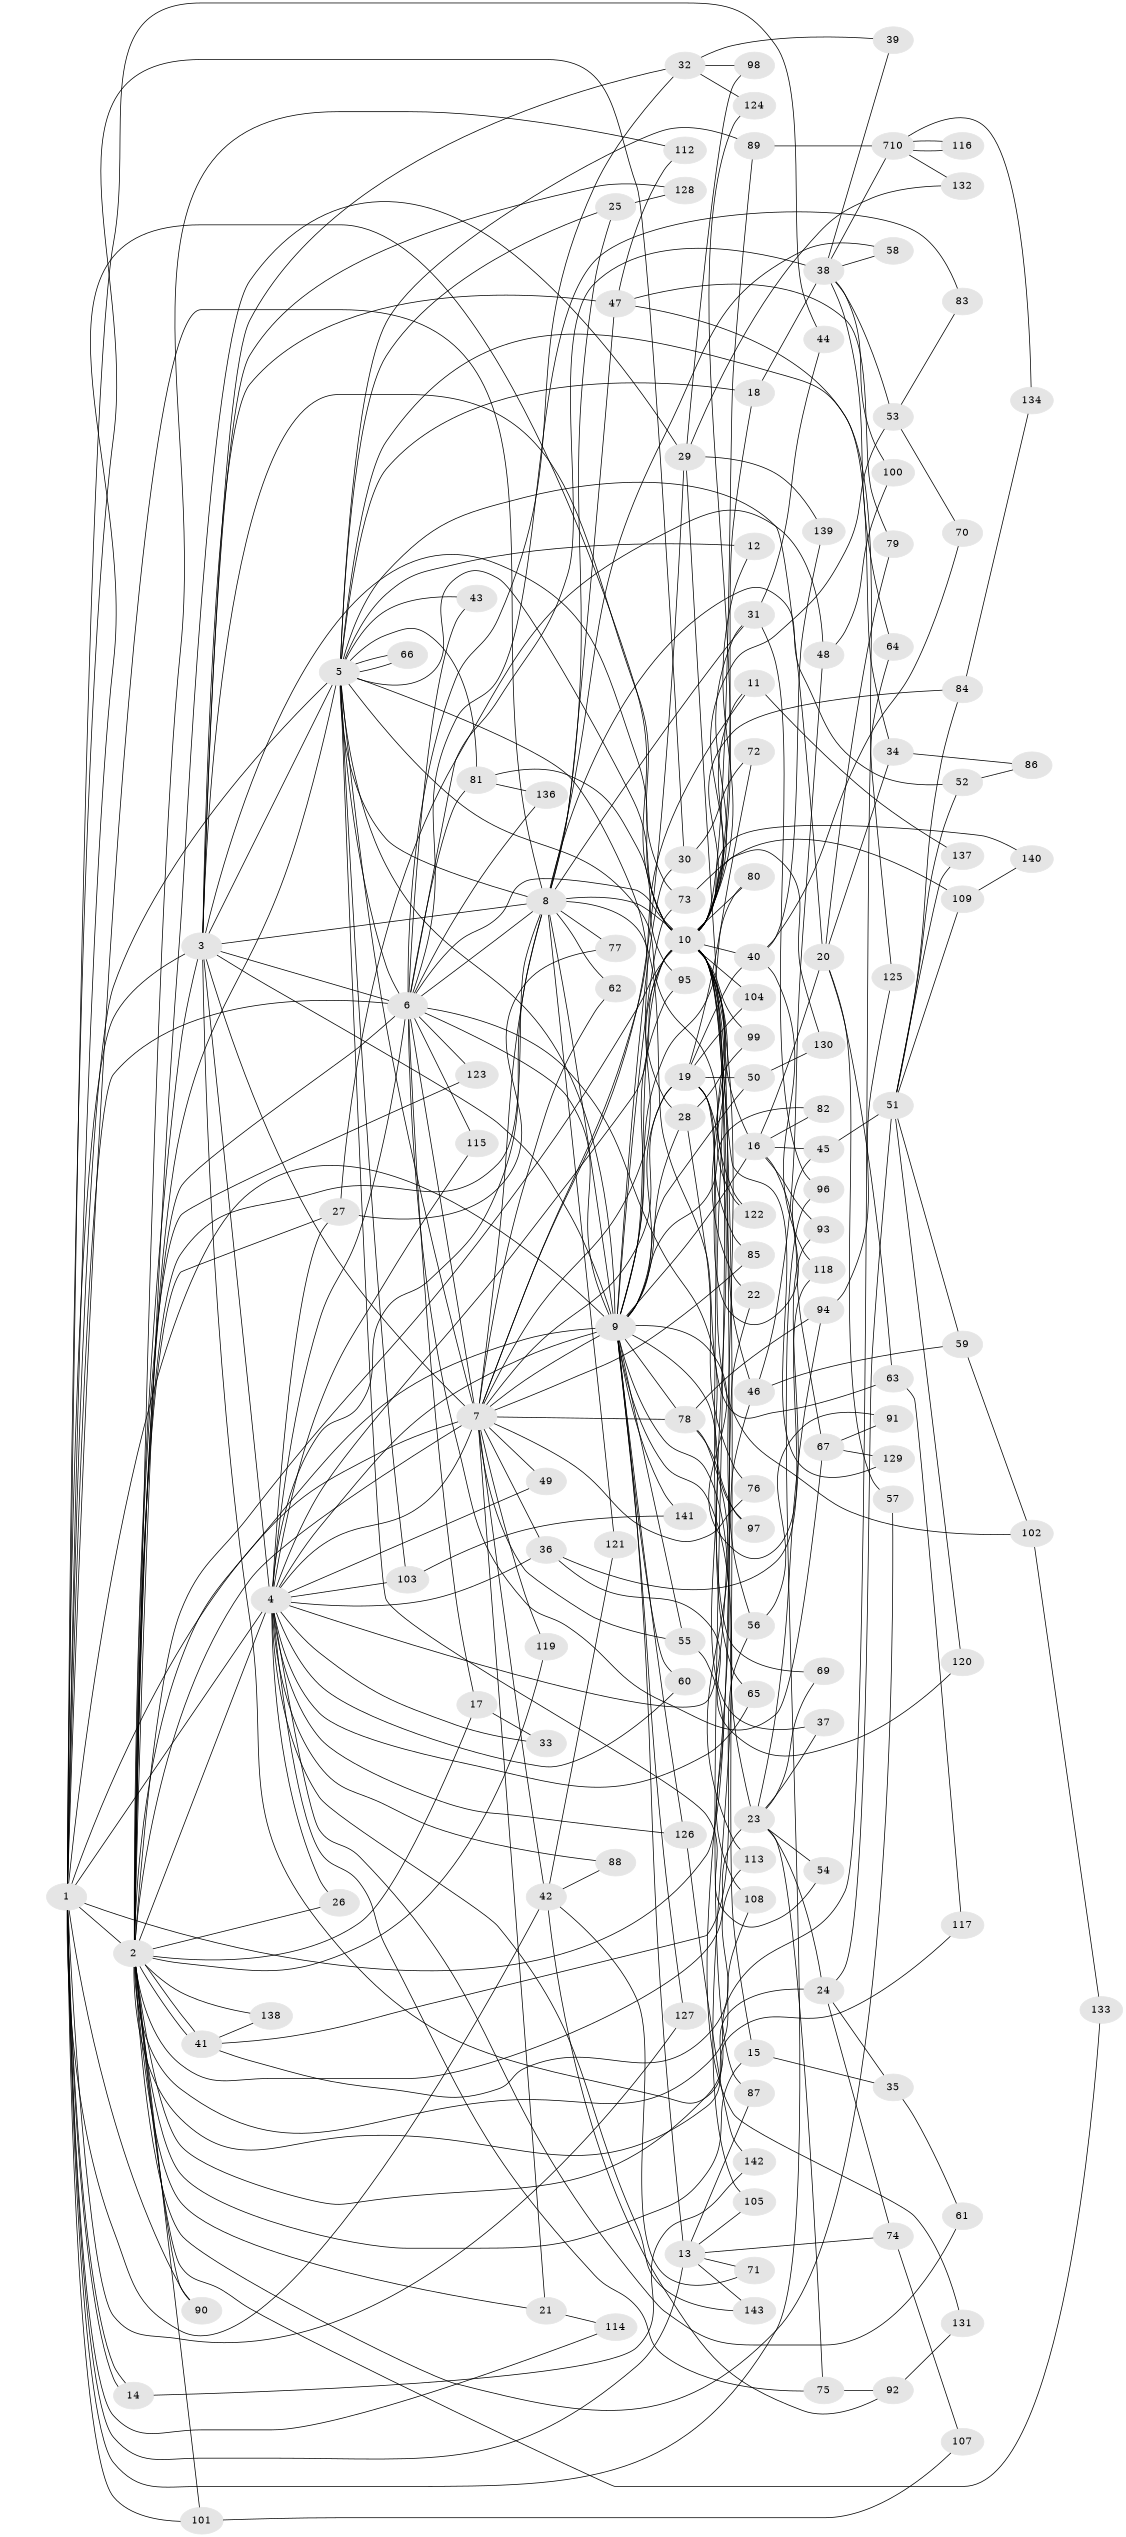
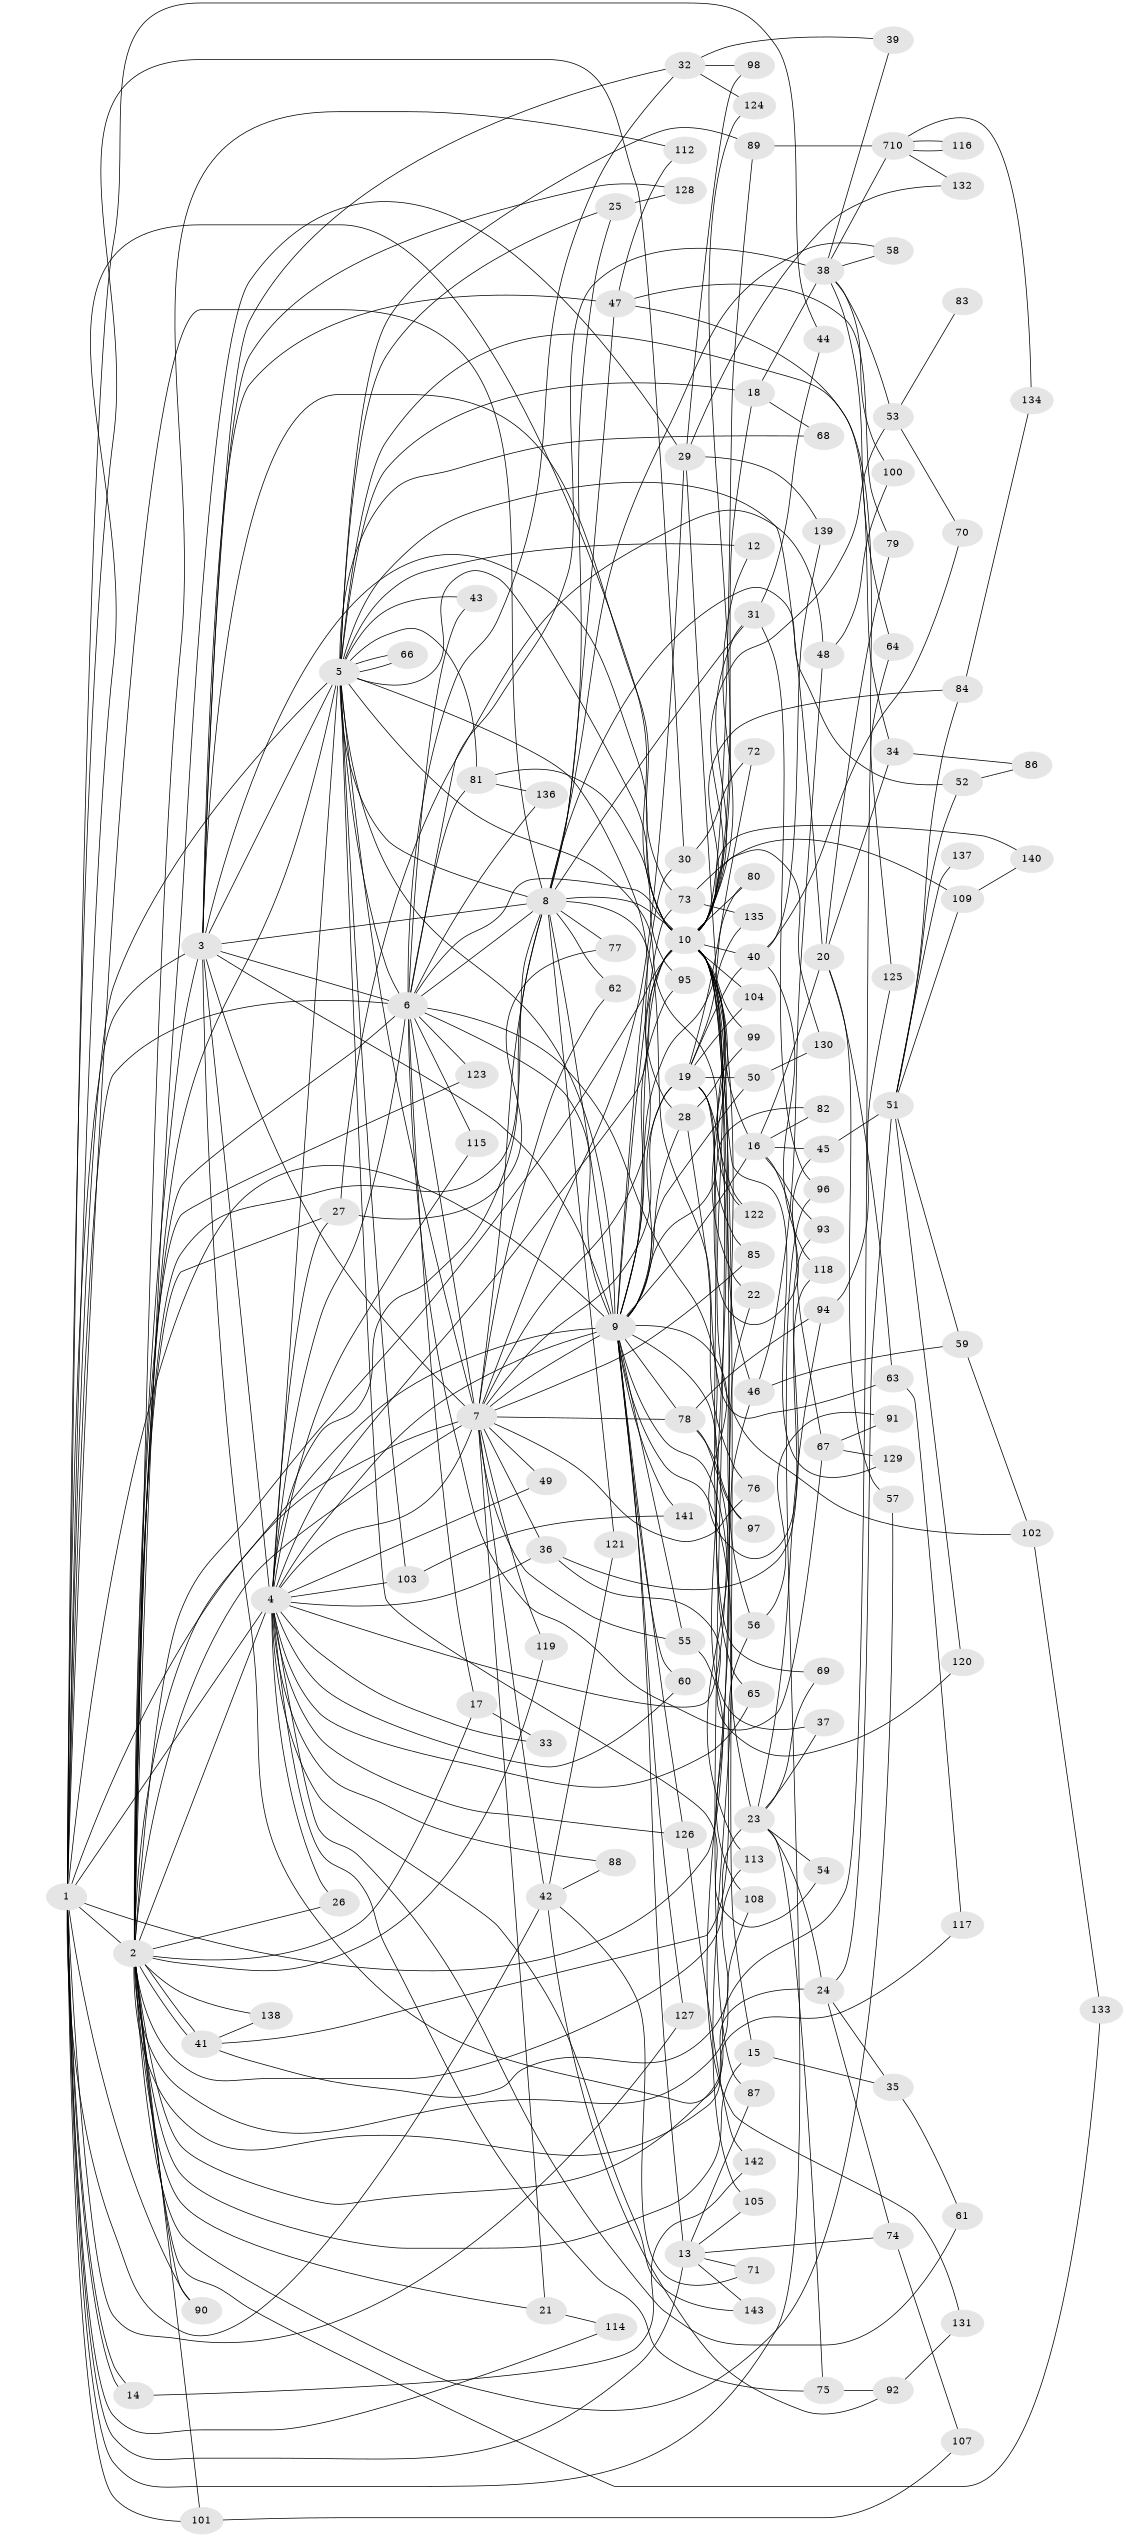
(553, 377) -> none
none -> (824, 436)
(754, 683) -> none
none -> (754, 917)
none -> (305, 1136)
